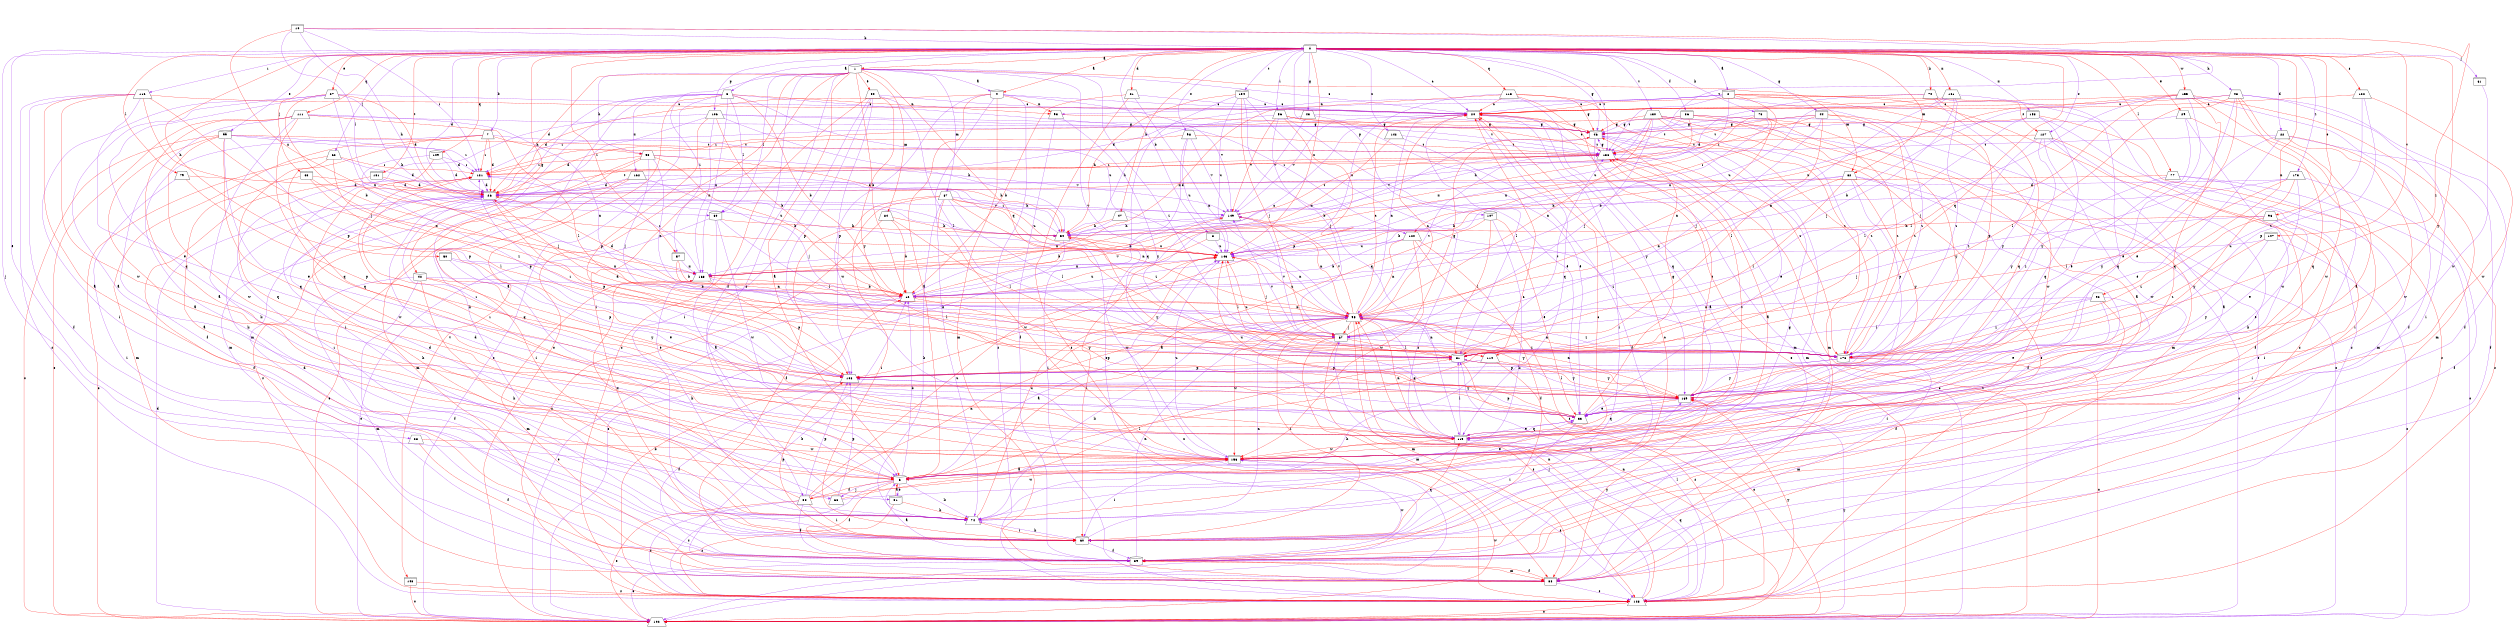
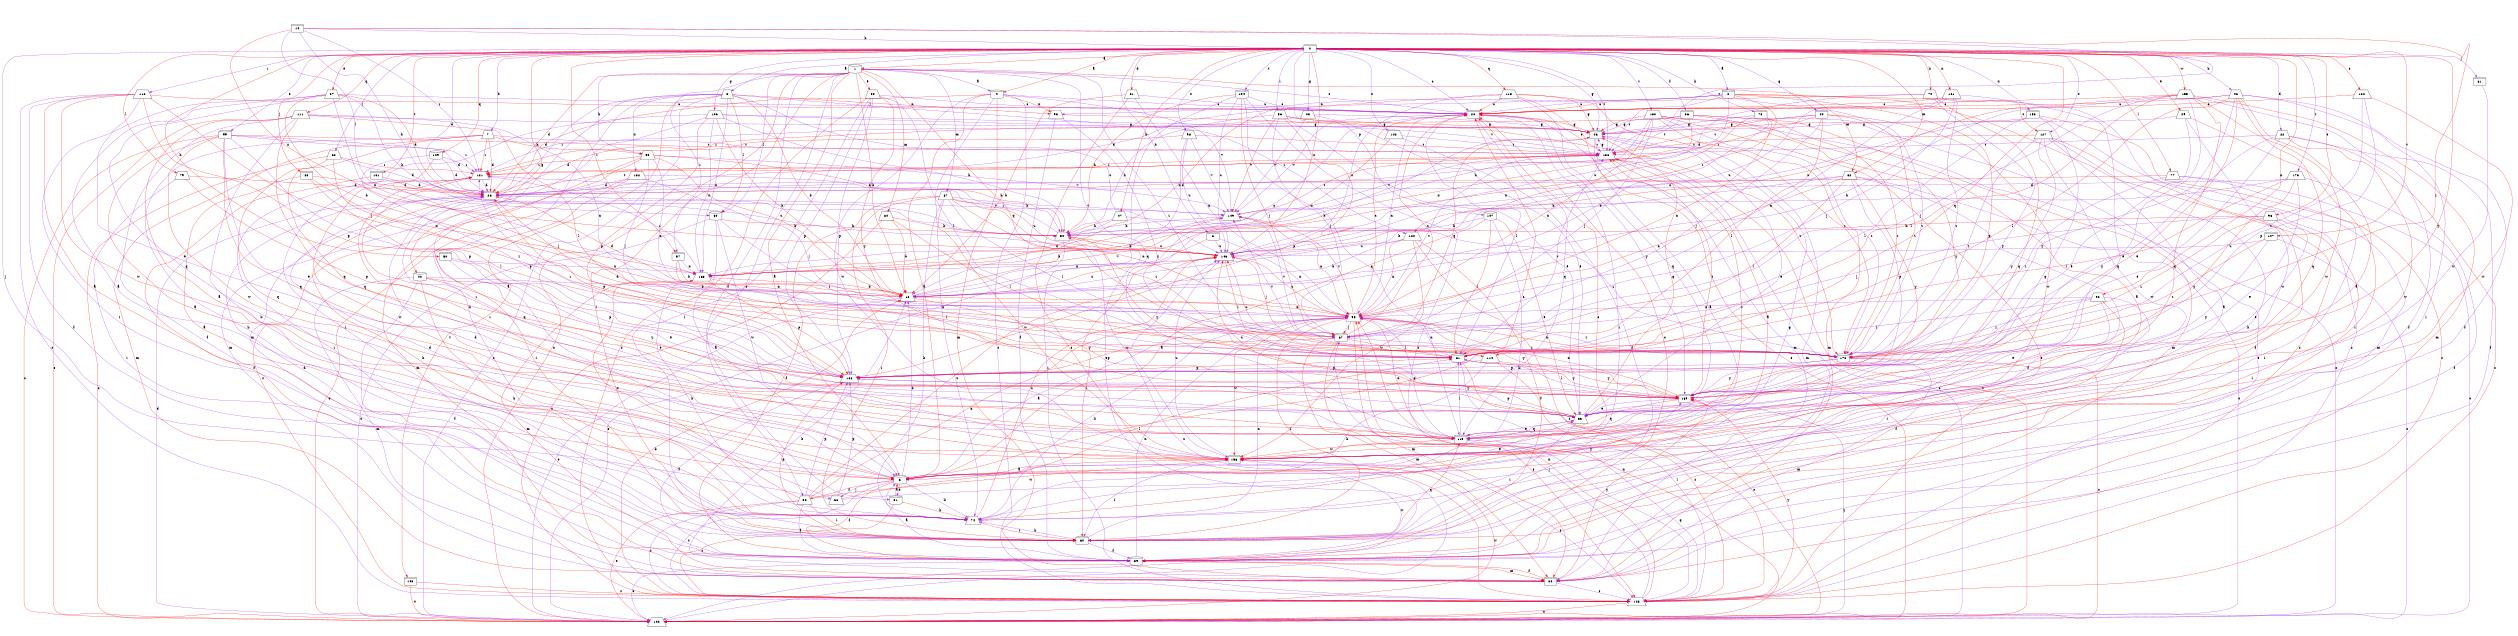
(870, 104) -> (870, 104)
(742, 156) -> (742, 156)
(416, 439) -> none
